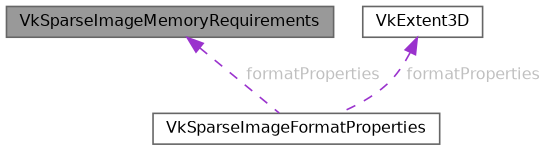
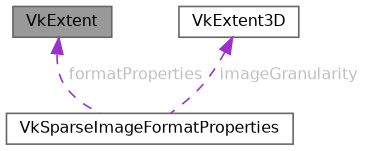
(170, 22) -> (62, 22)
(471, 75) -> (287, 75)
